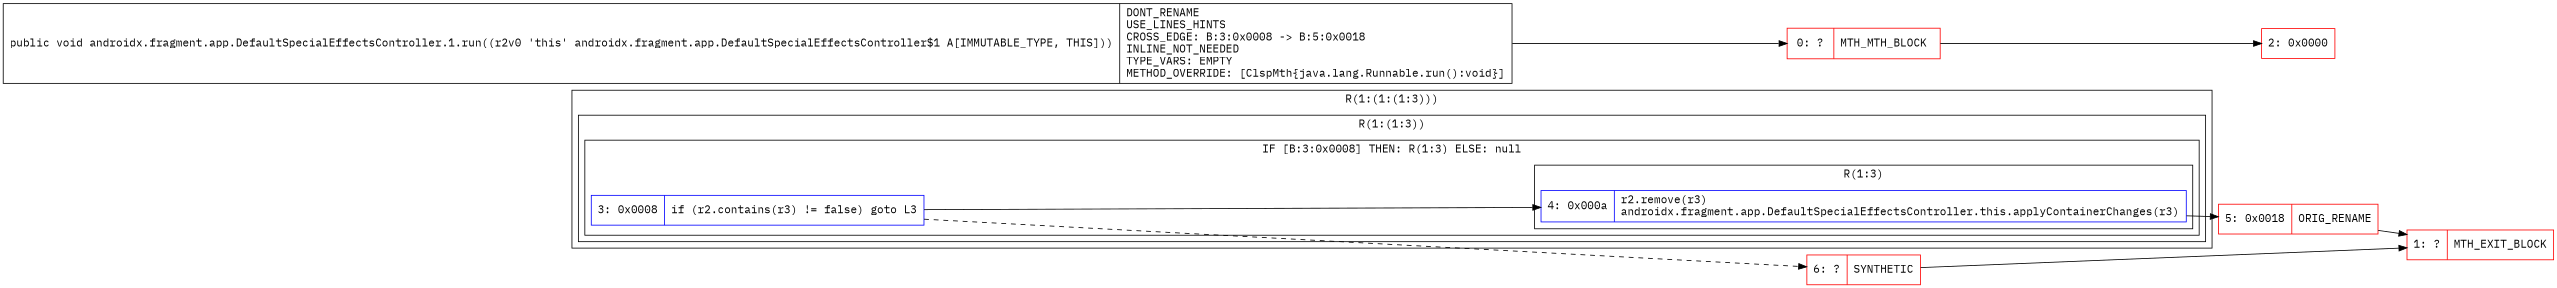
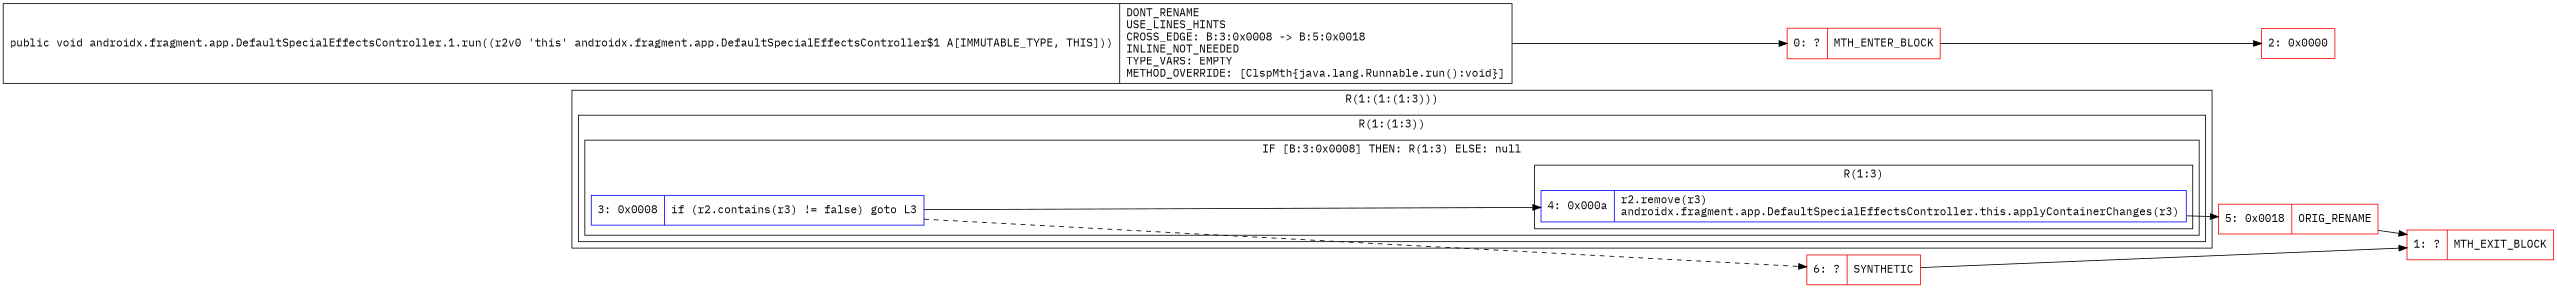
(1884, 43) -> (1884, 43)
